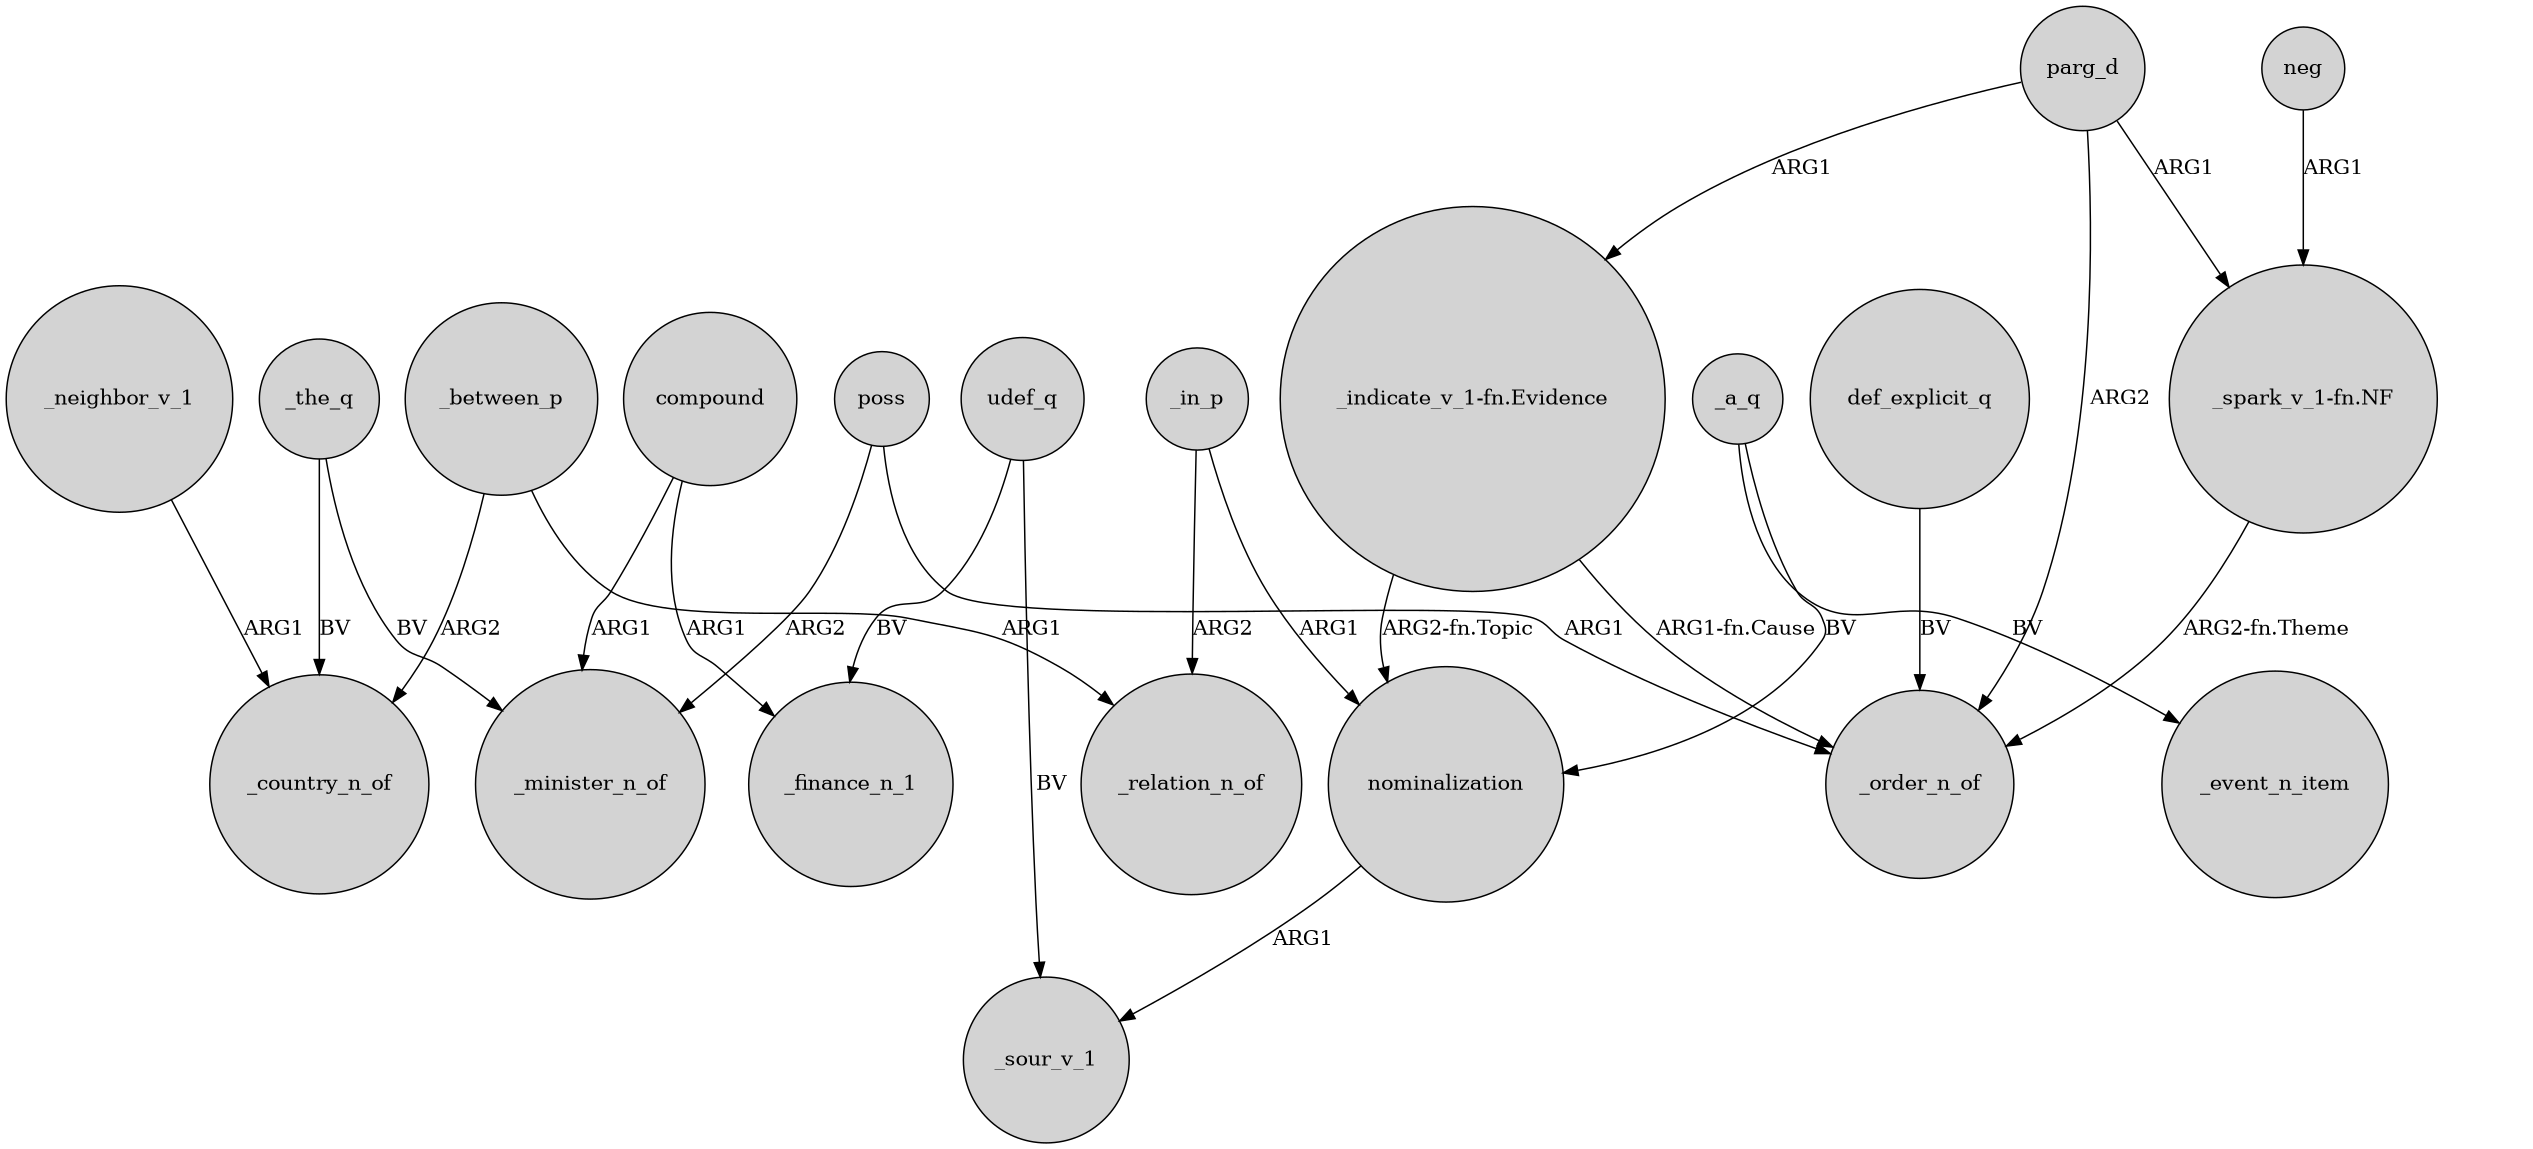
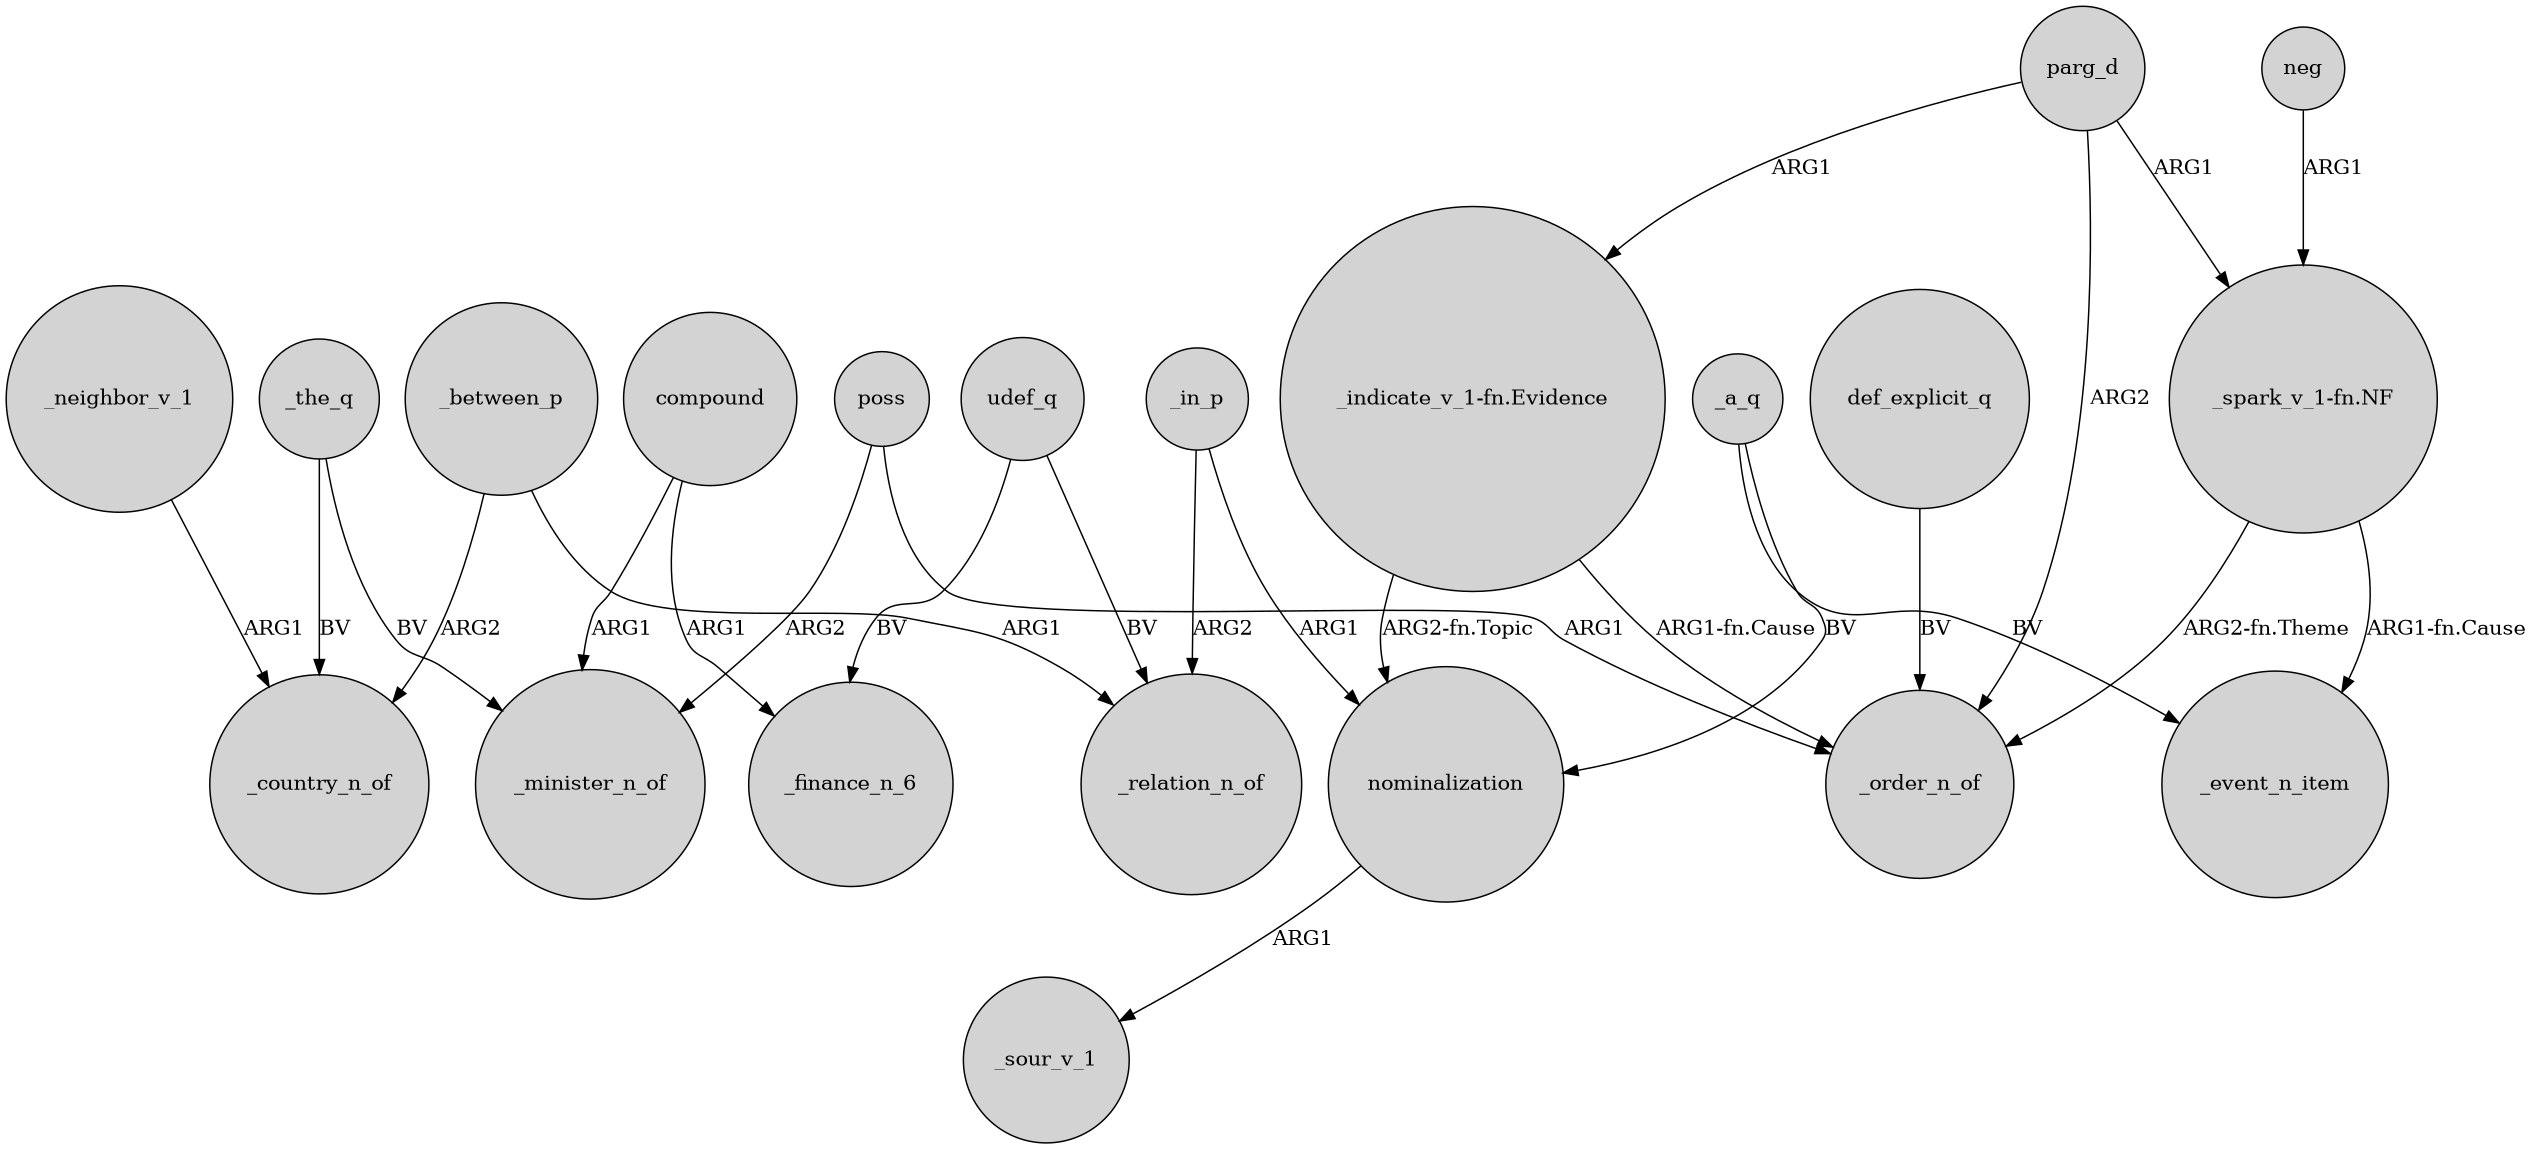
none -> (2370, 601)
(1029, 712) -> (1094, 562)
(851, 784) -> (851, 784)
